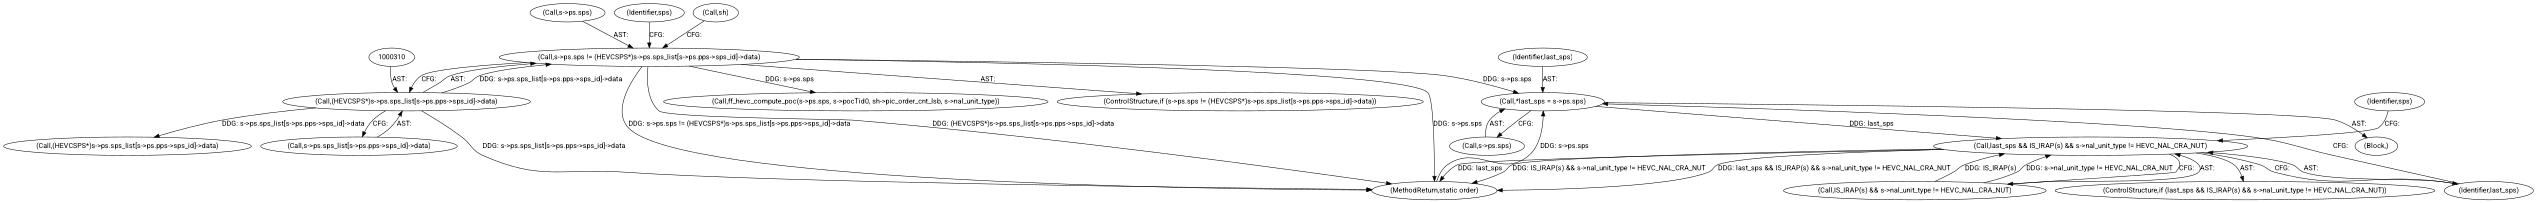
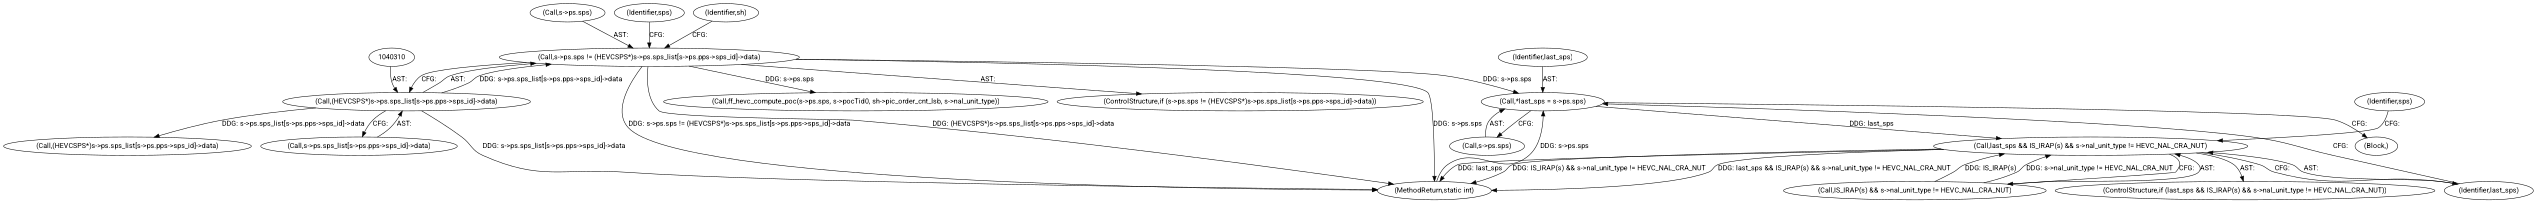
(716, 13) -> (726, 13)
(392, 57) -> (392, 57)
(2361, 124) -> (2361, 124)
(1434, 191) -> (1434, 191)
